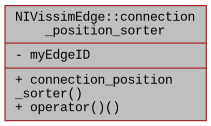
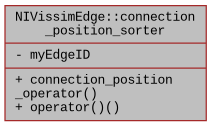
(49, 94) -> (57, 94)
